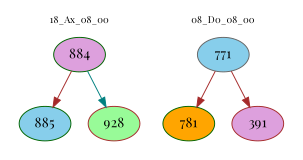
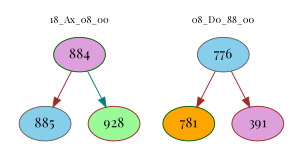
(223, 21) -> (223, 21)
(223, 55) -> (223, 55)
(45, 124) -> (45, 124)
